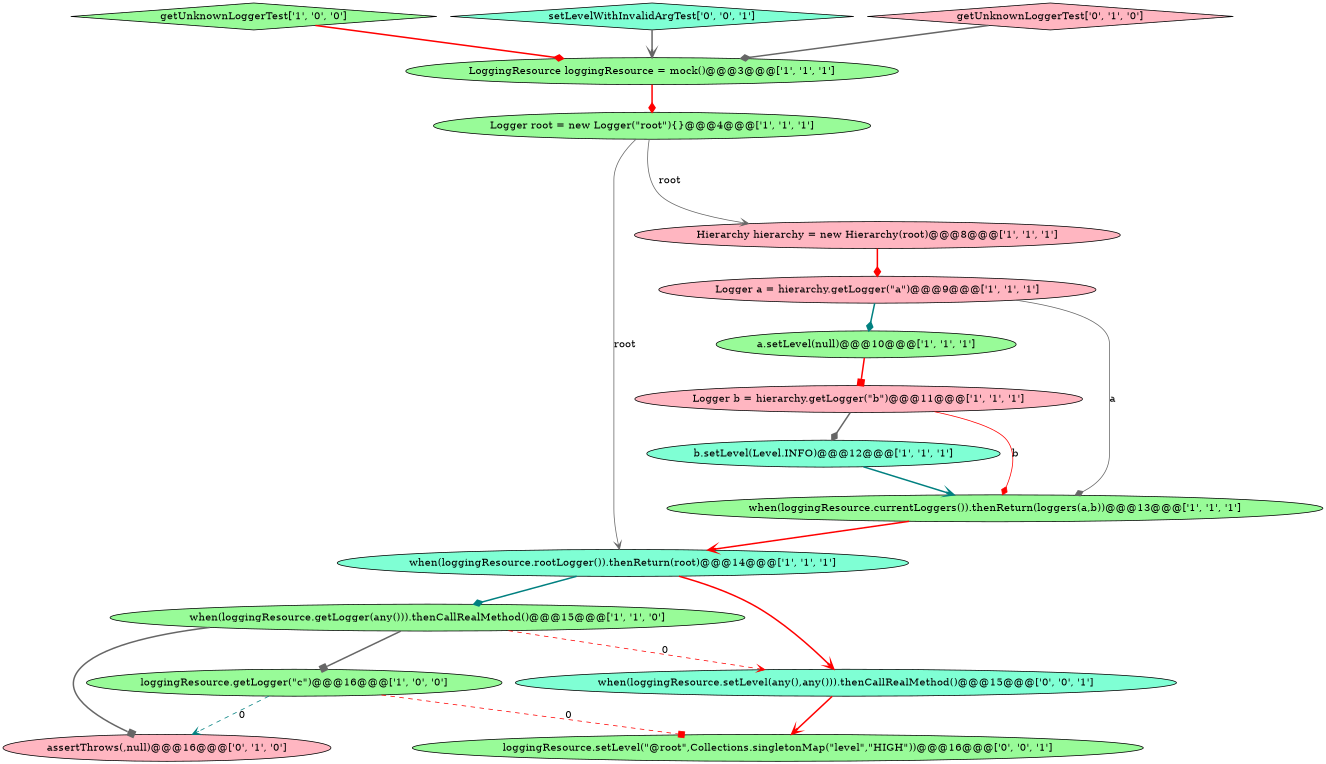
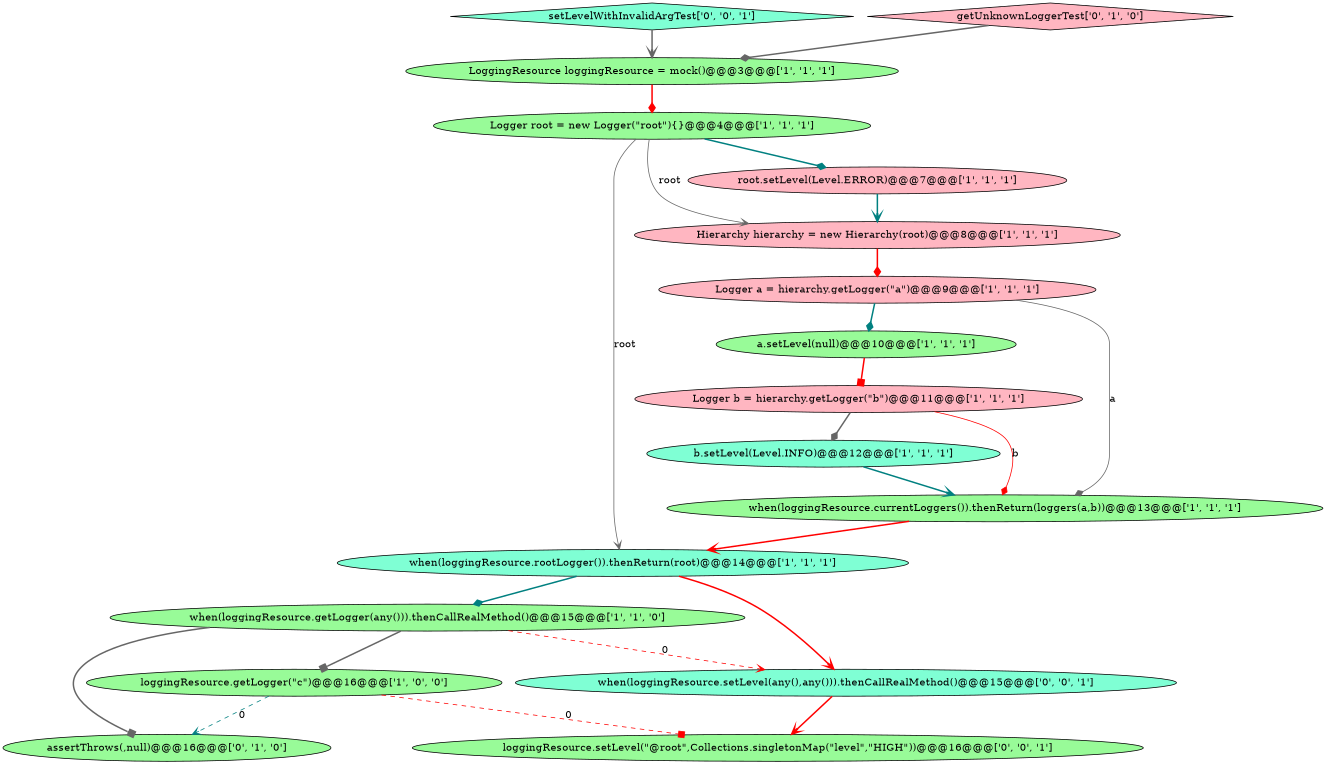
(254, 16) -> none
none -> (877, 180)
(167, 748) -> (167, 748)
